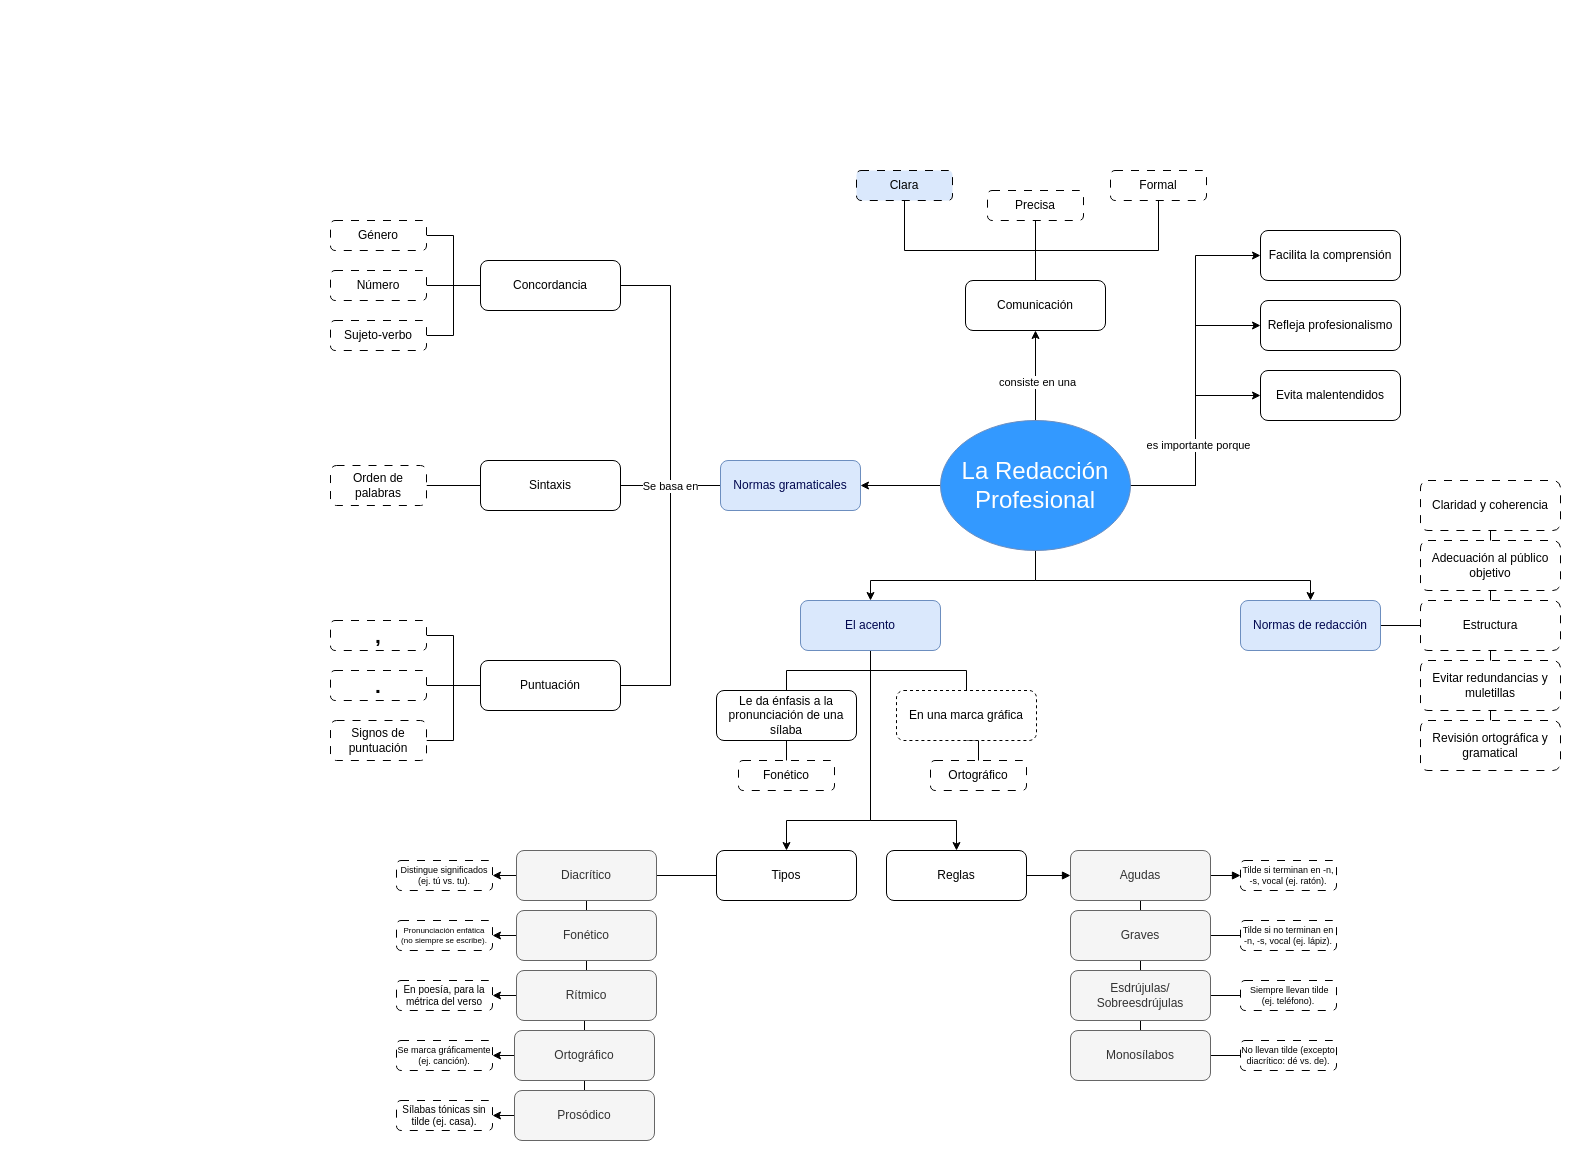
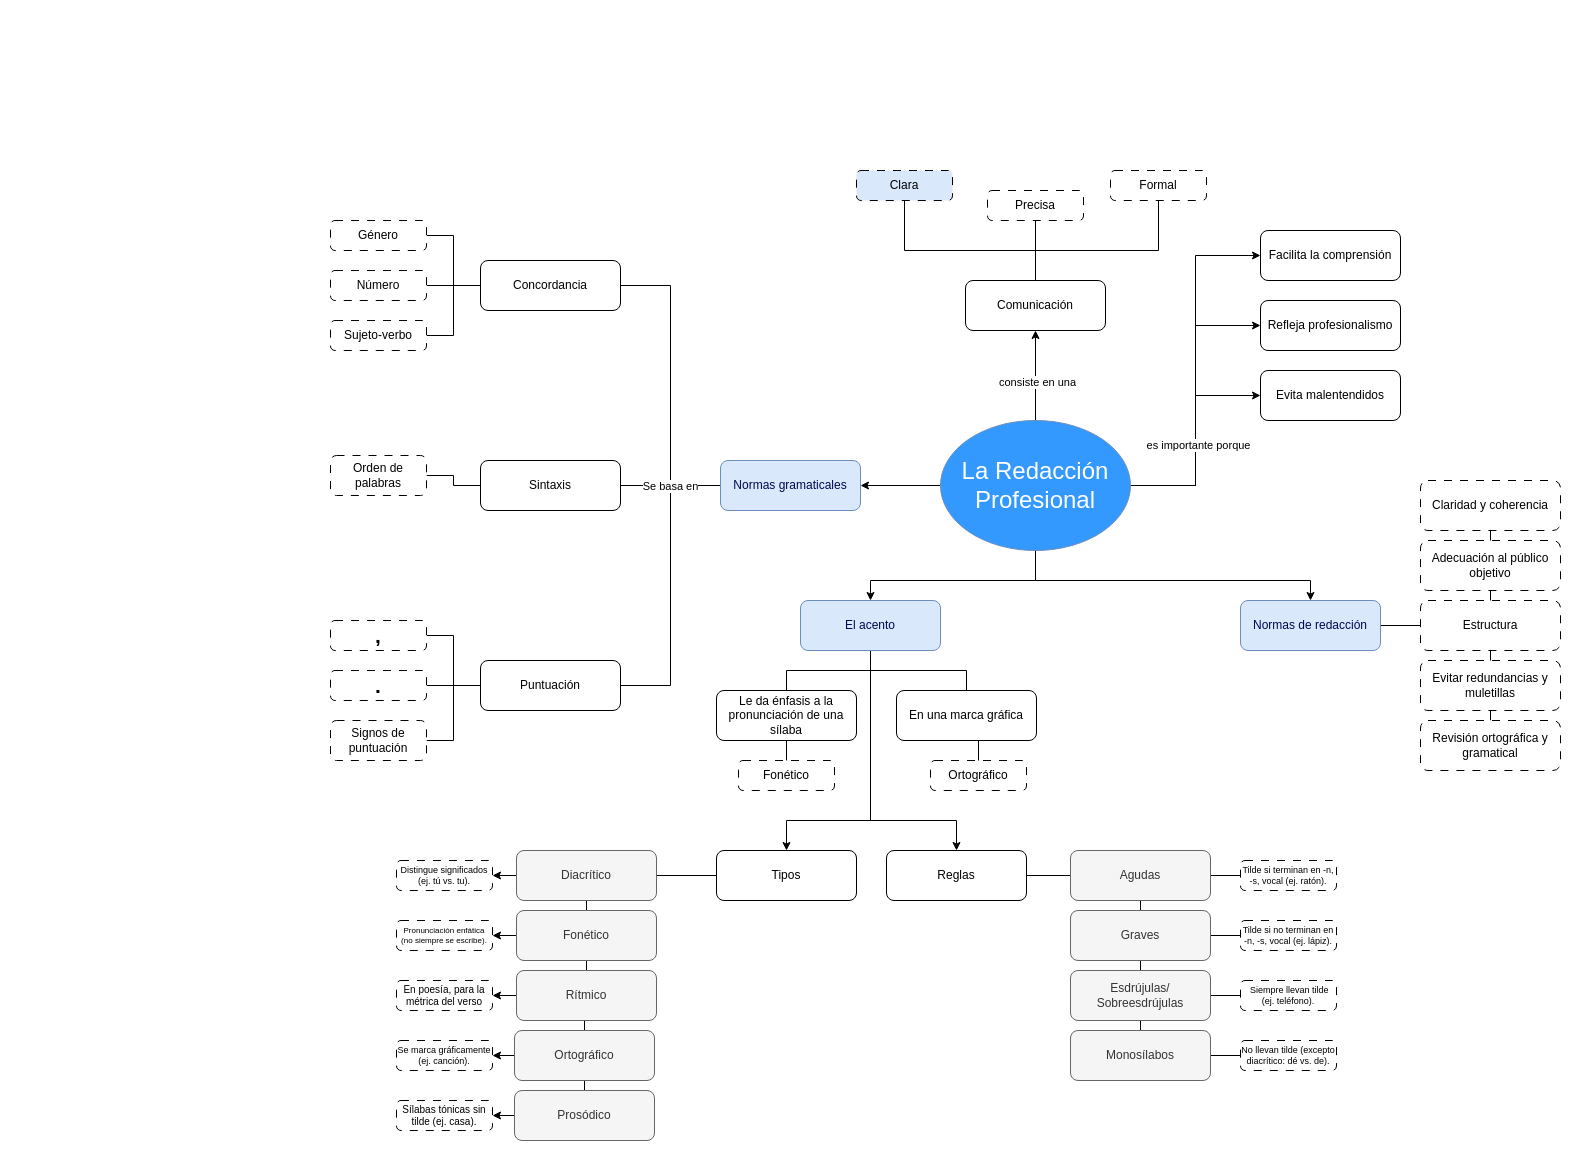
(379, 486) -> (379, 476)
(967, 716) -> (967, 716)
(1061, 876) -> (1064, 876)
(1231, 876) -> (1234, 876)
